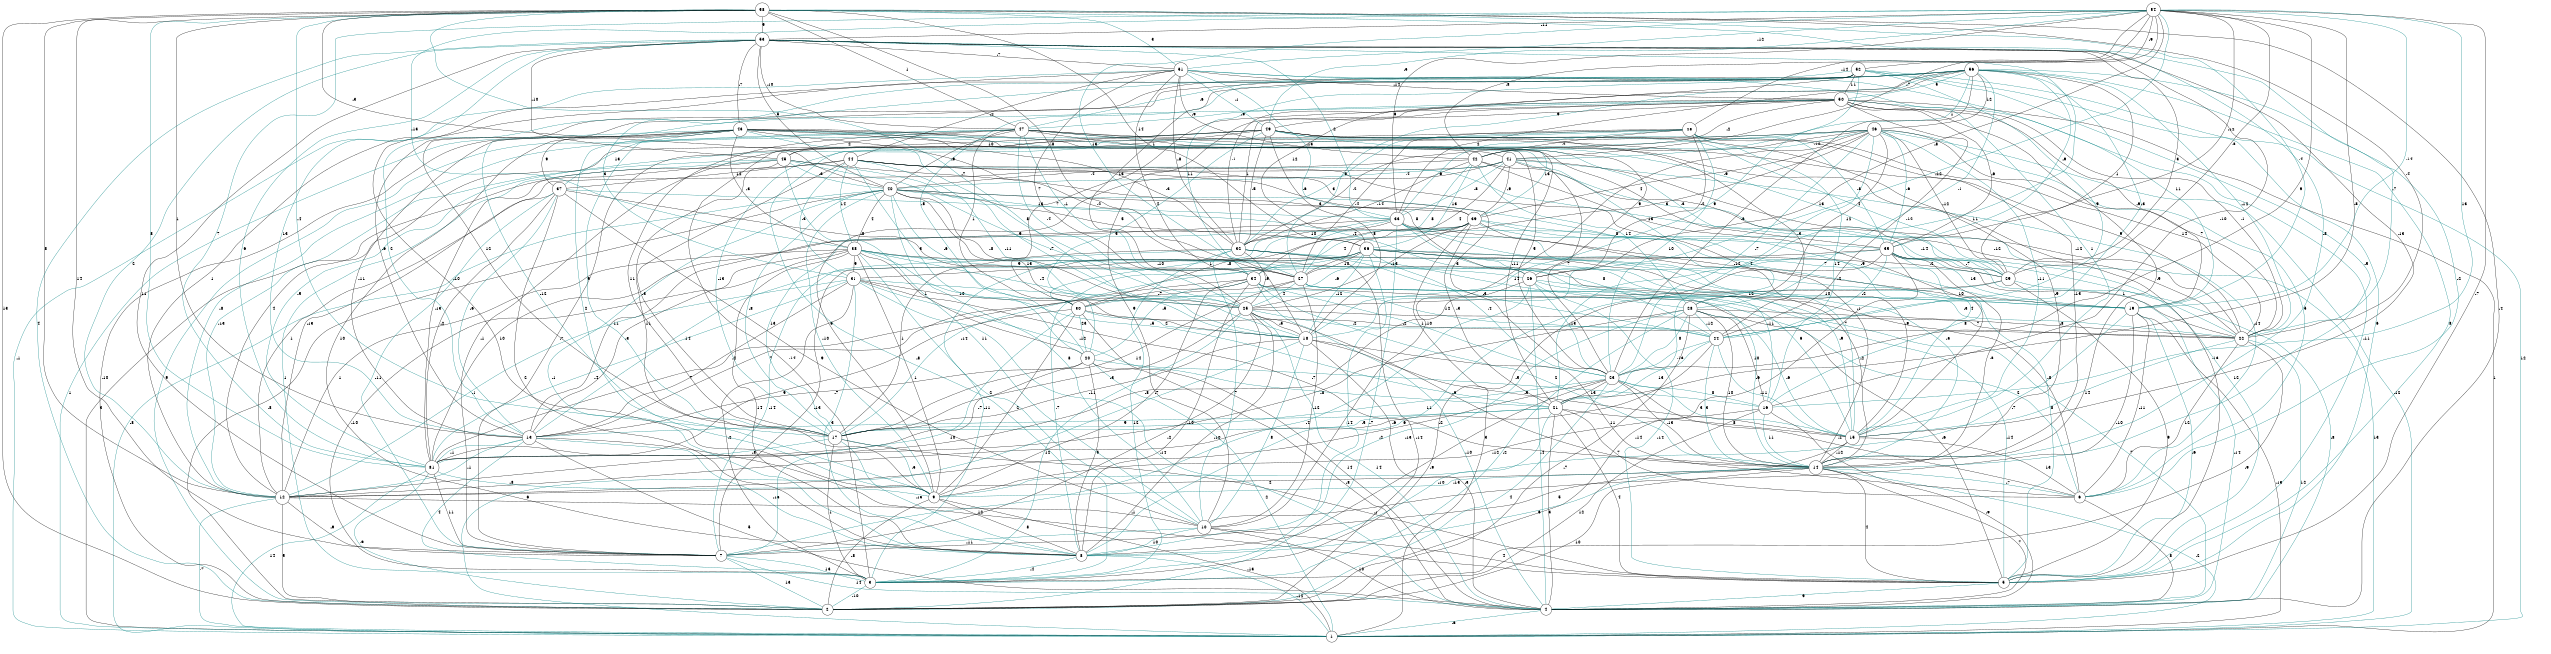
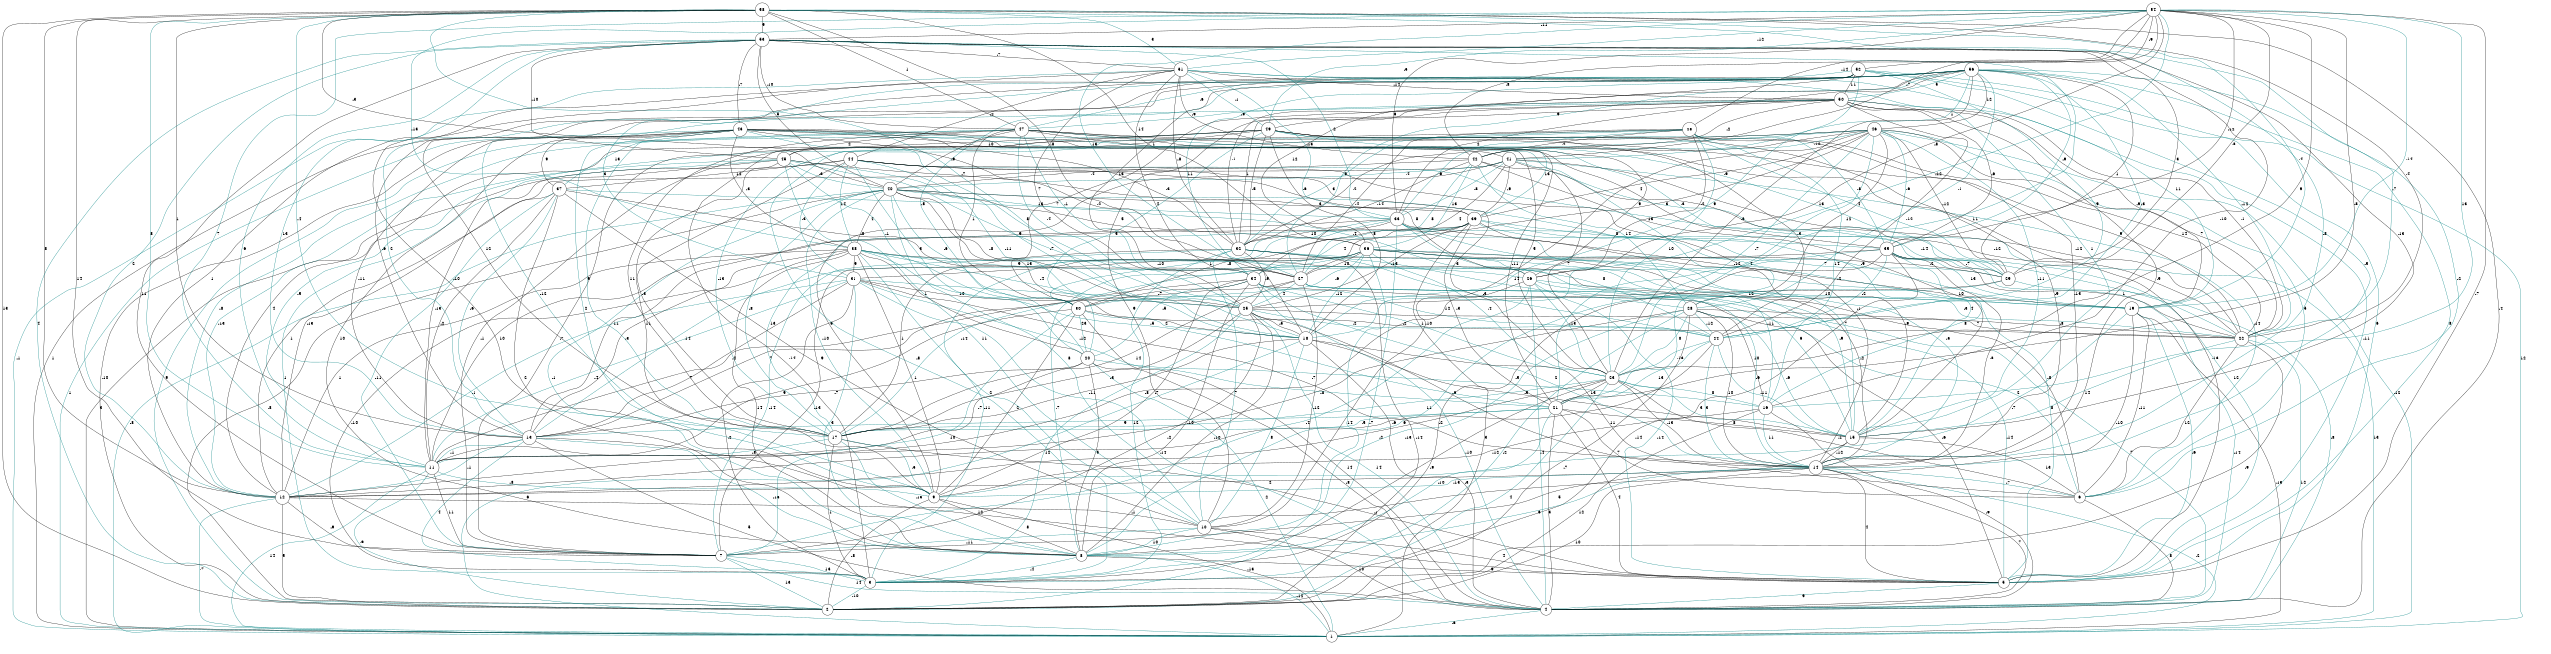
none -> (924, 265)
(2167, 441) -> (1452, 570)
(432, 468) -> (432, 468)
(2419, 632) -> (140, 269)
